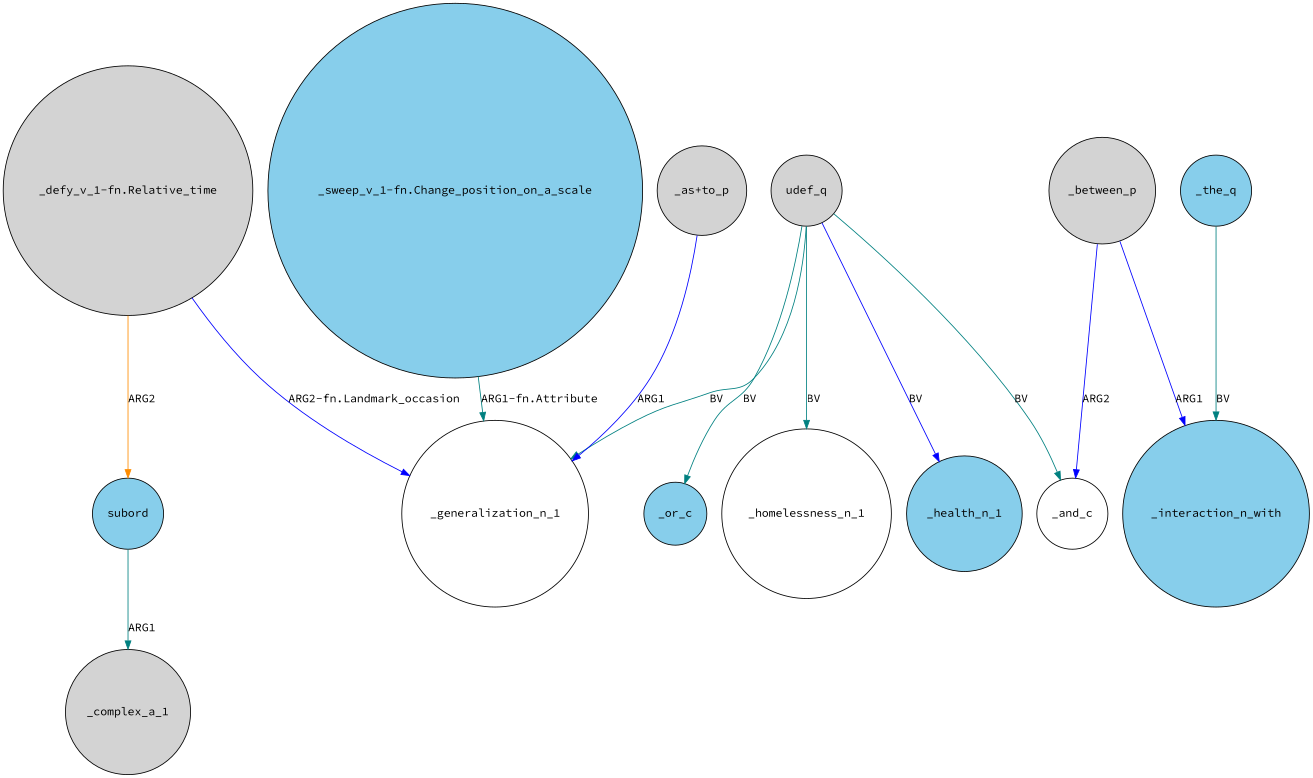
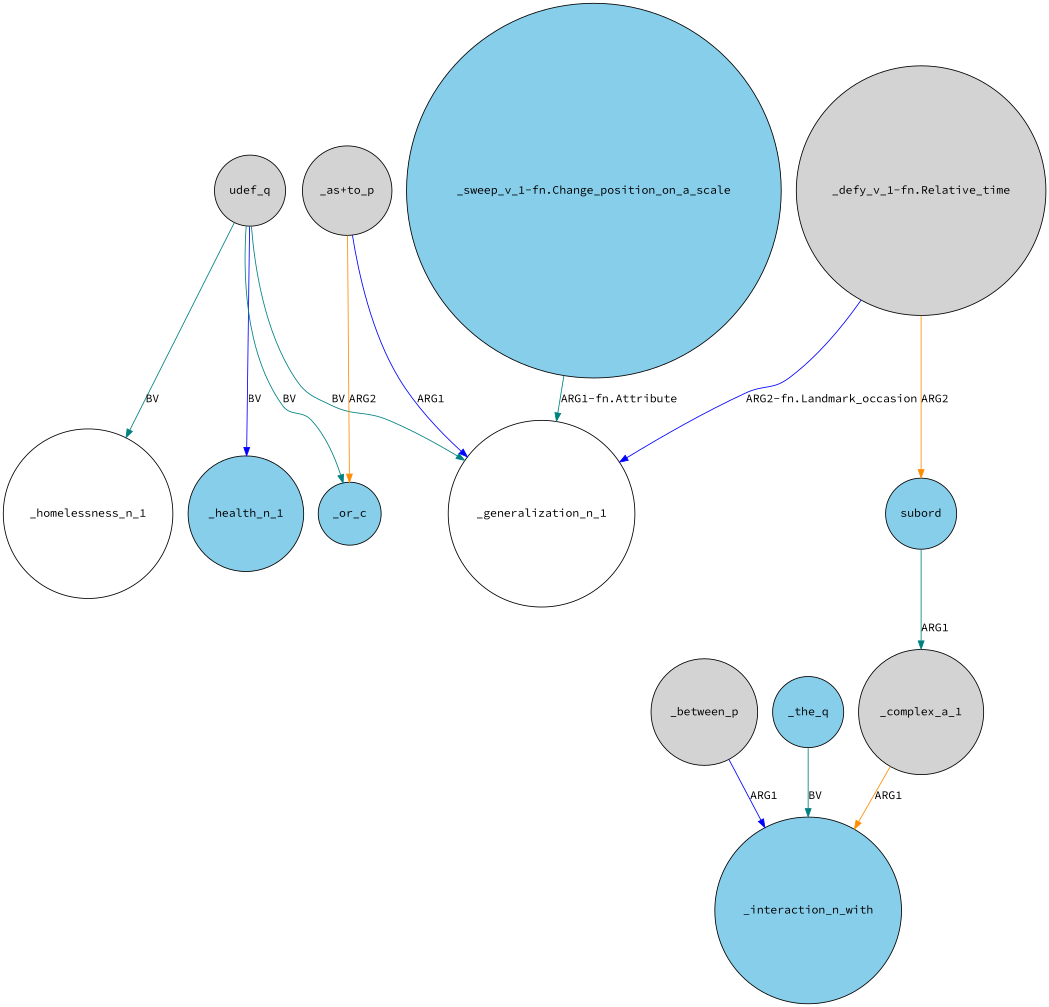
none -> (348, 355)
(1072, 514) -> none
none -> (874, 794)
